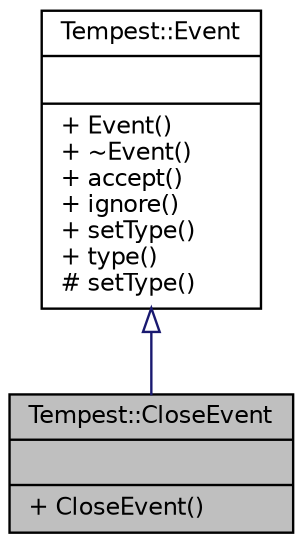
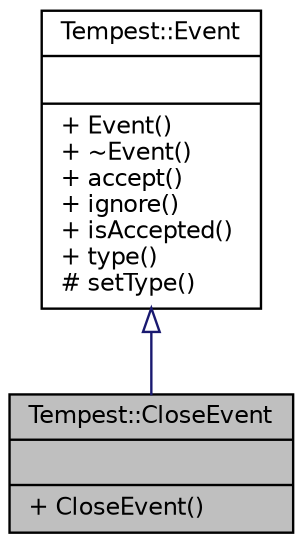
(129, 231) -> (148, 231)
